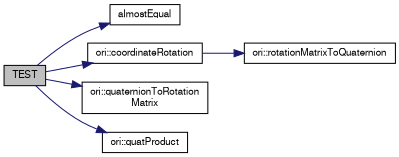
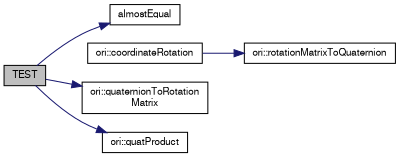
(64, 68) -> none
